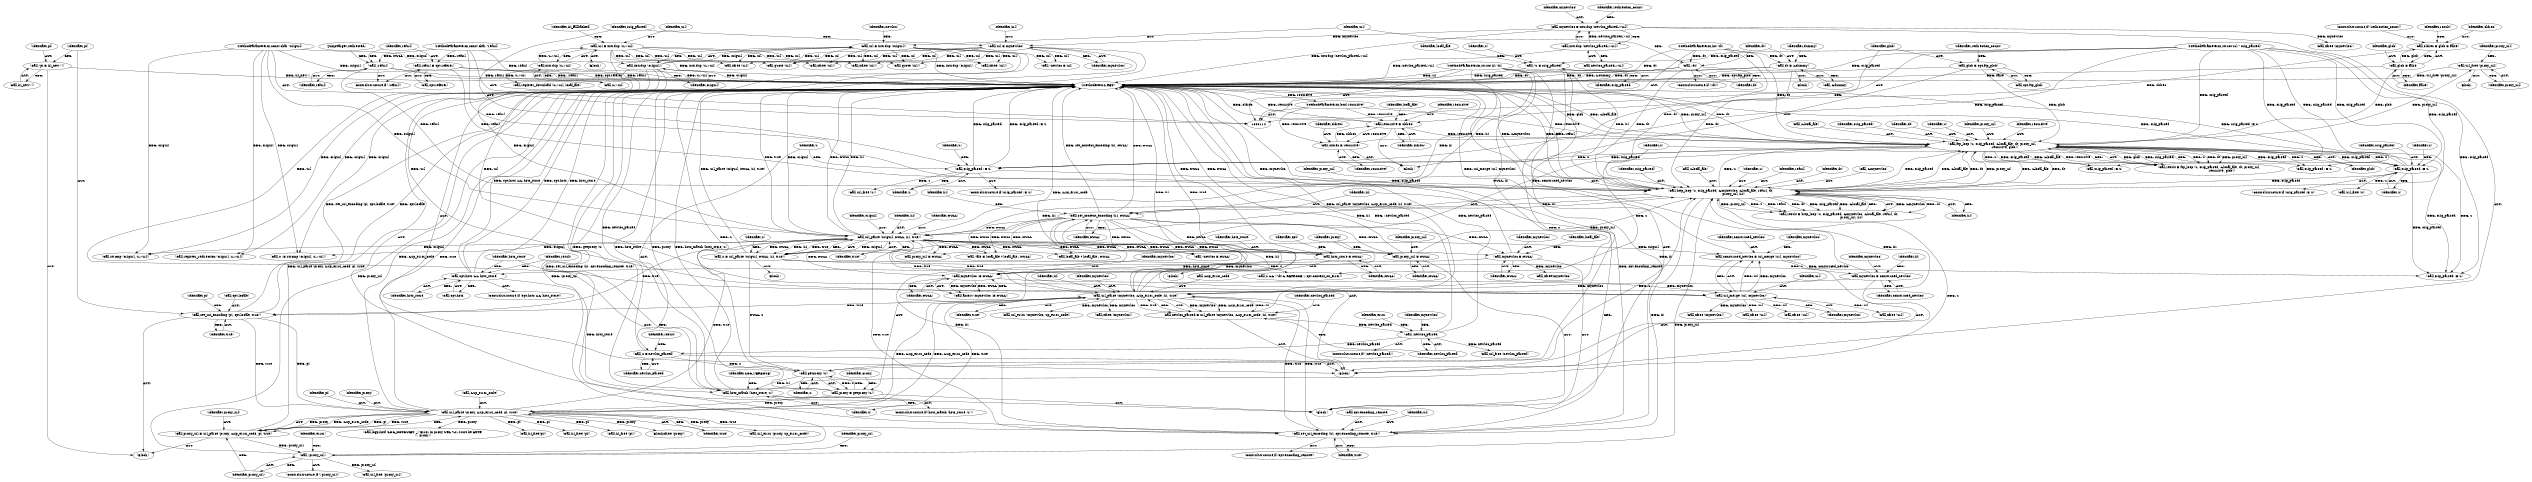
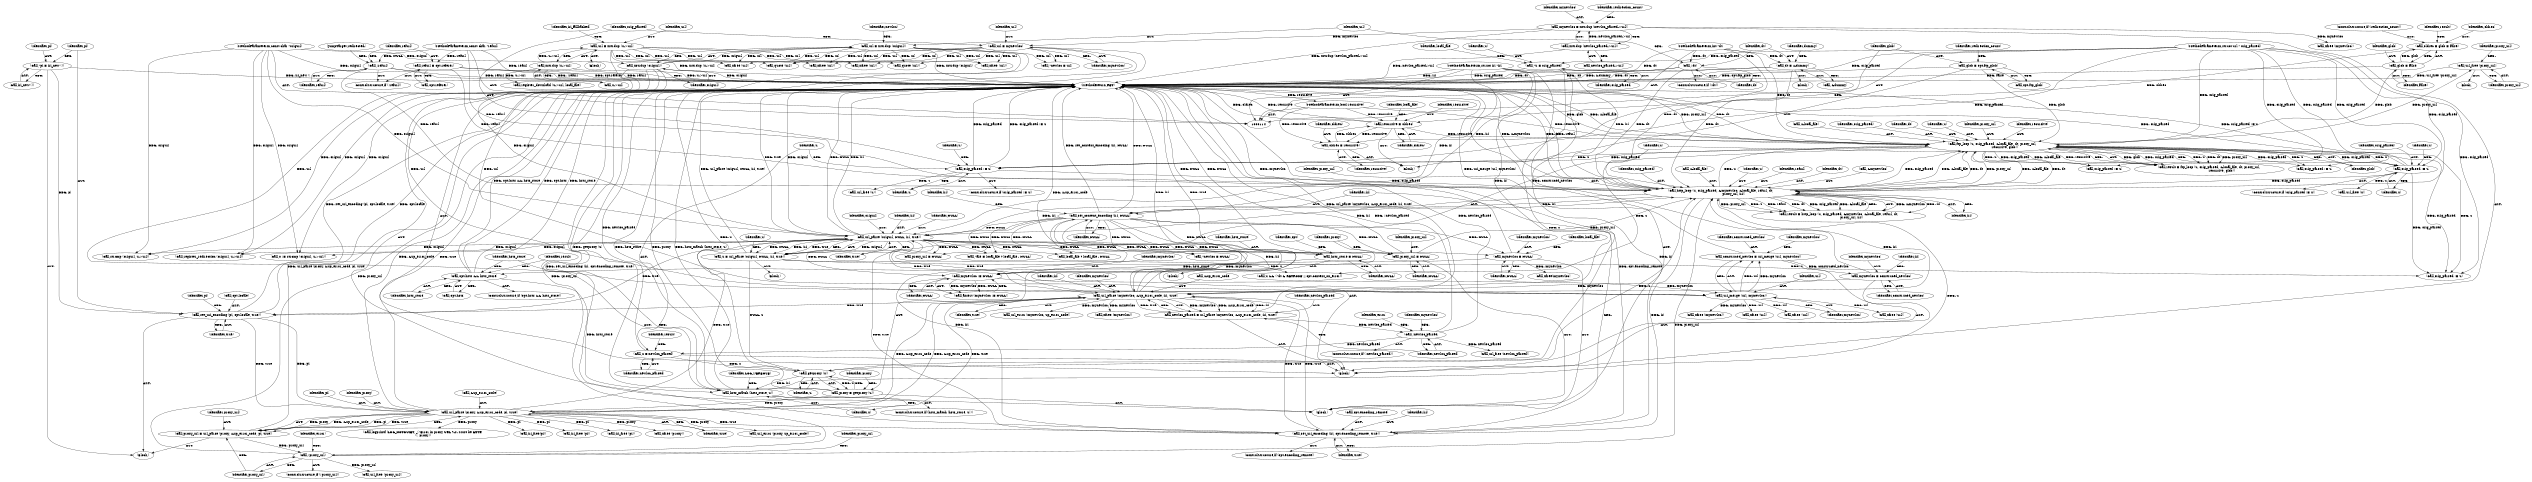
(1375, 134) -> (1375, 134)
(1501, 181) -> (1501, 181)
(1320, 243) -> (560, 243)
none -> (59, 245)
(669, 434) -> (669, 434)
